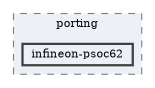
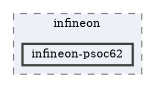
(78, 24) -> (78, 24)
